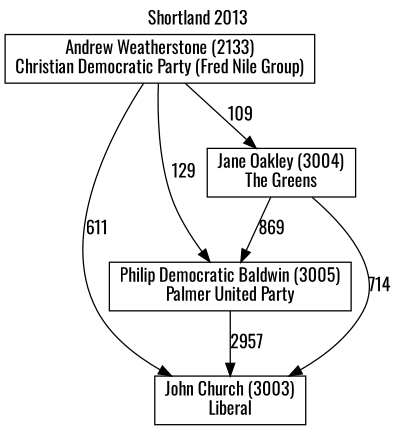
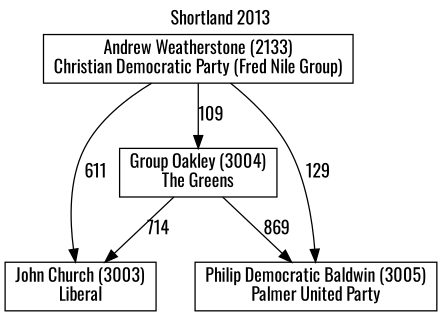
(281, 173) -> (198, 173)
(230, 337) -> none
